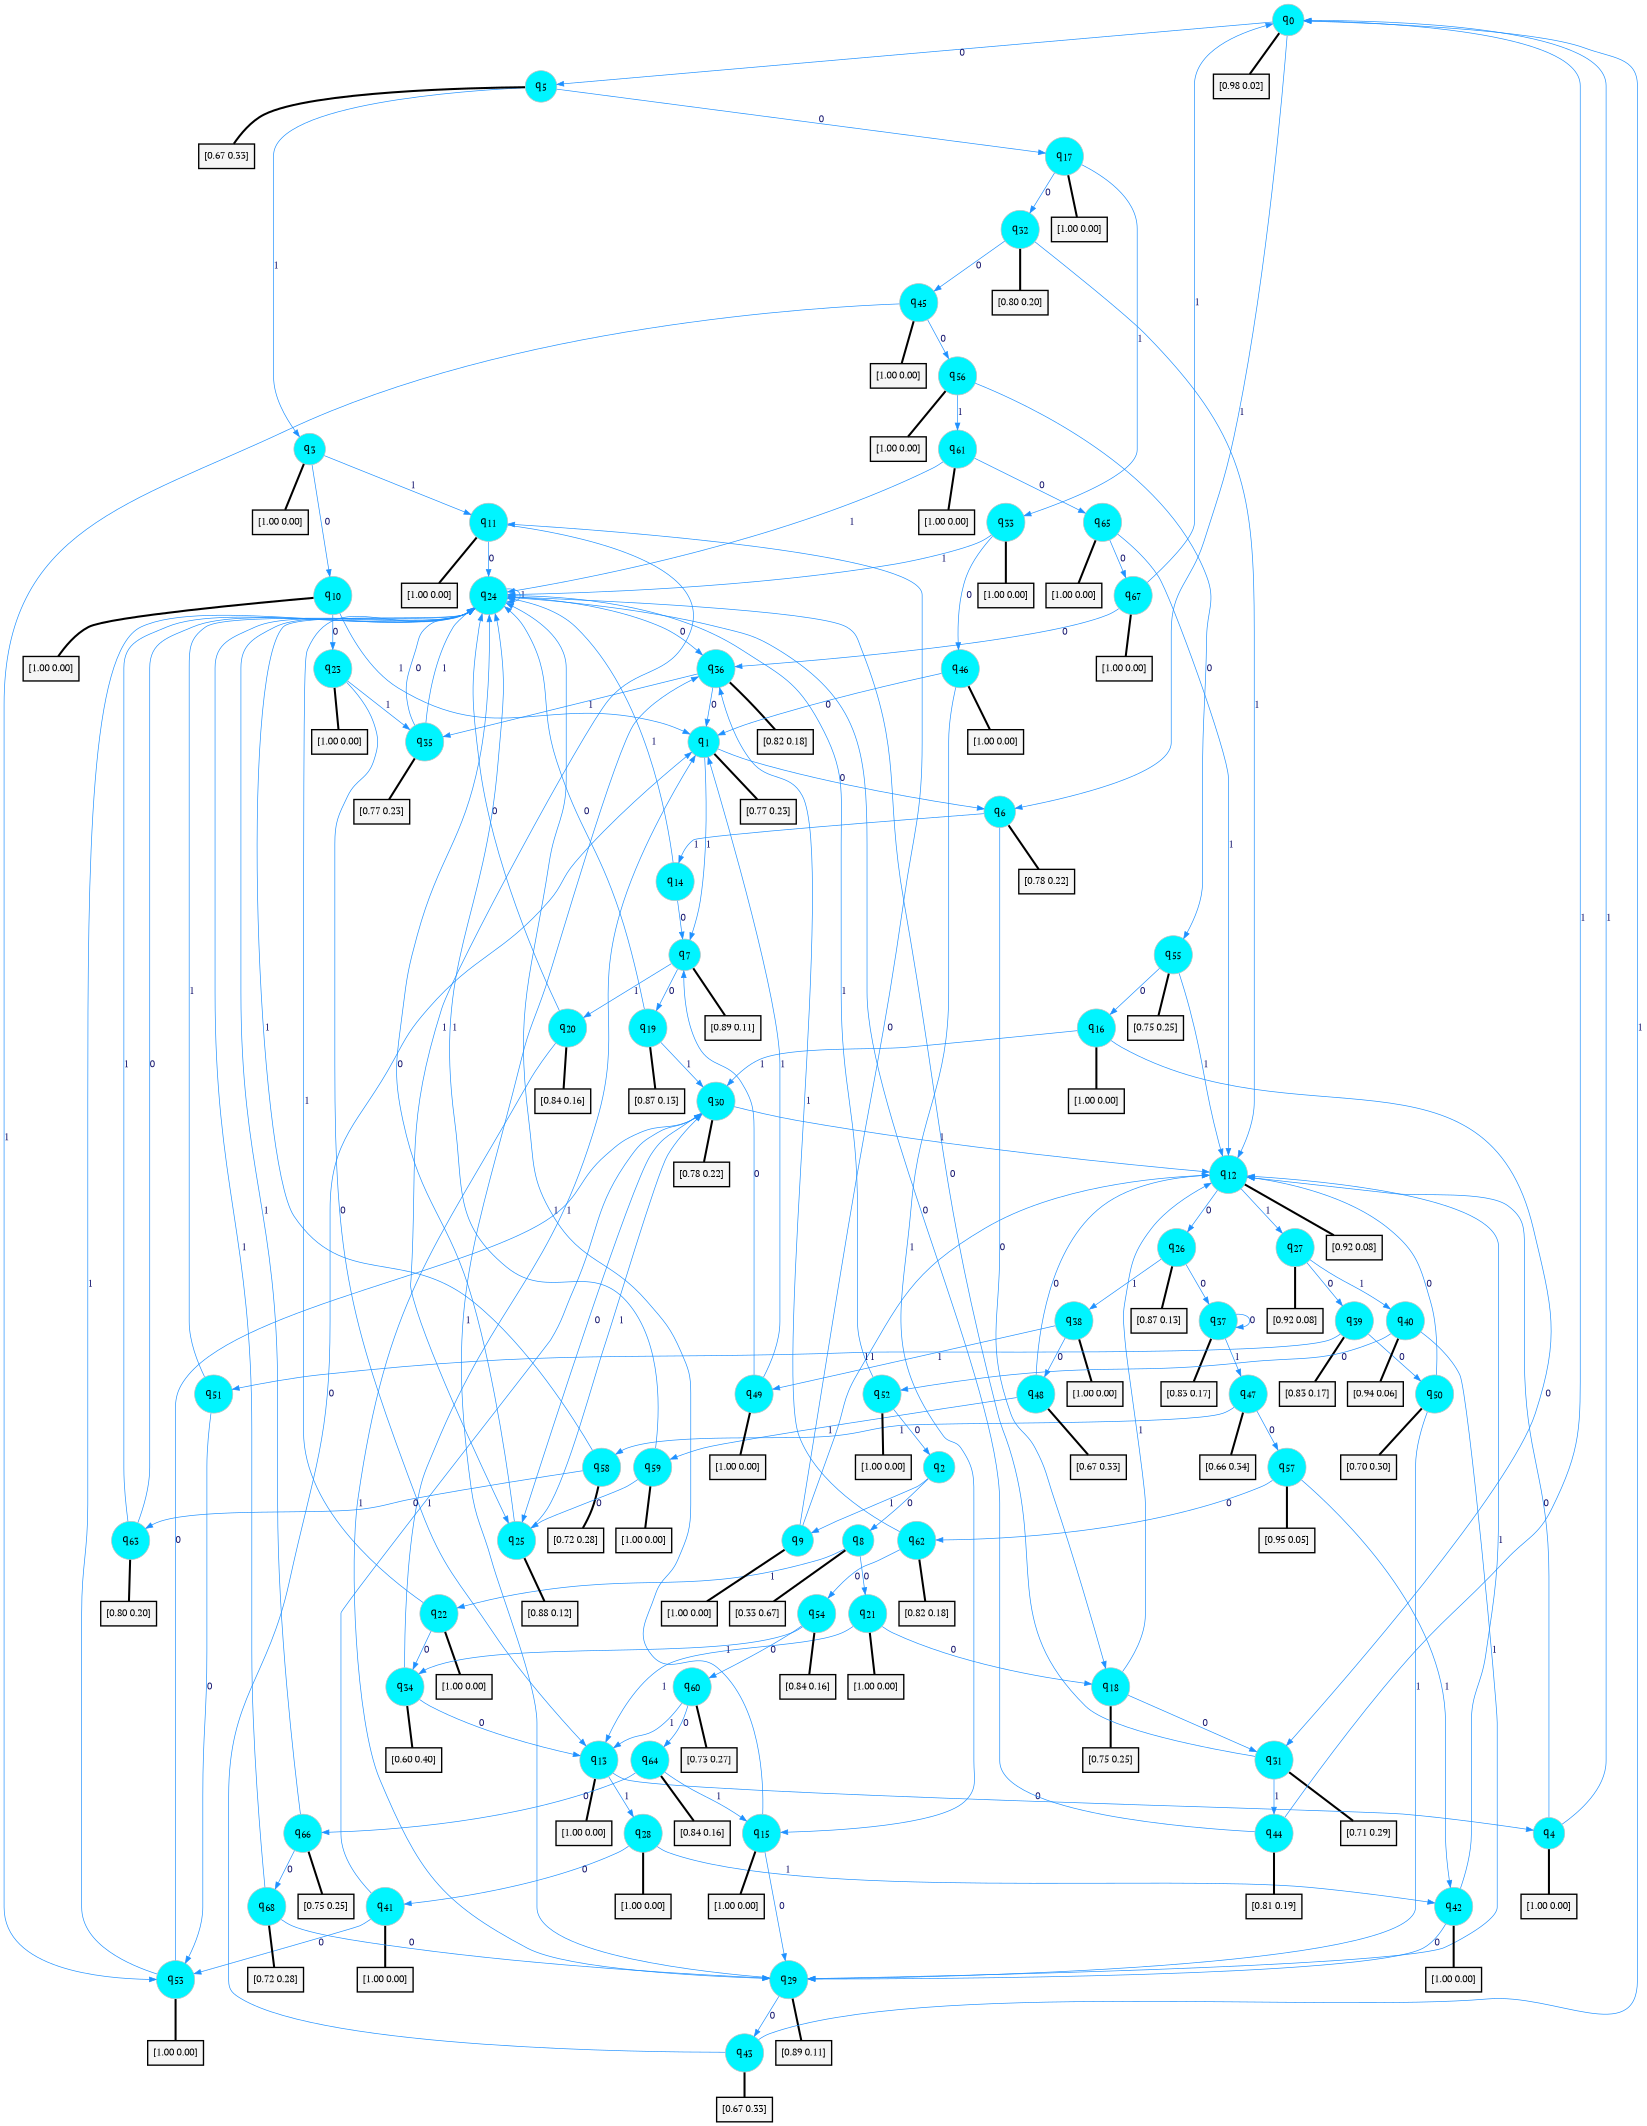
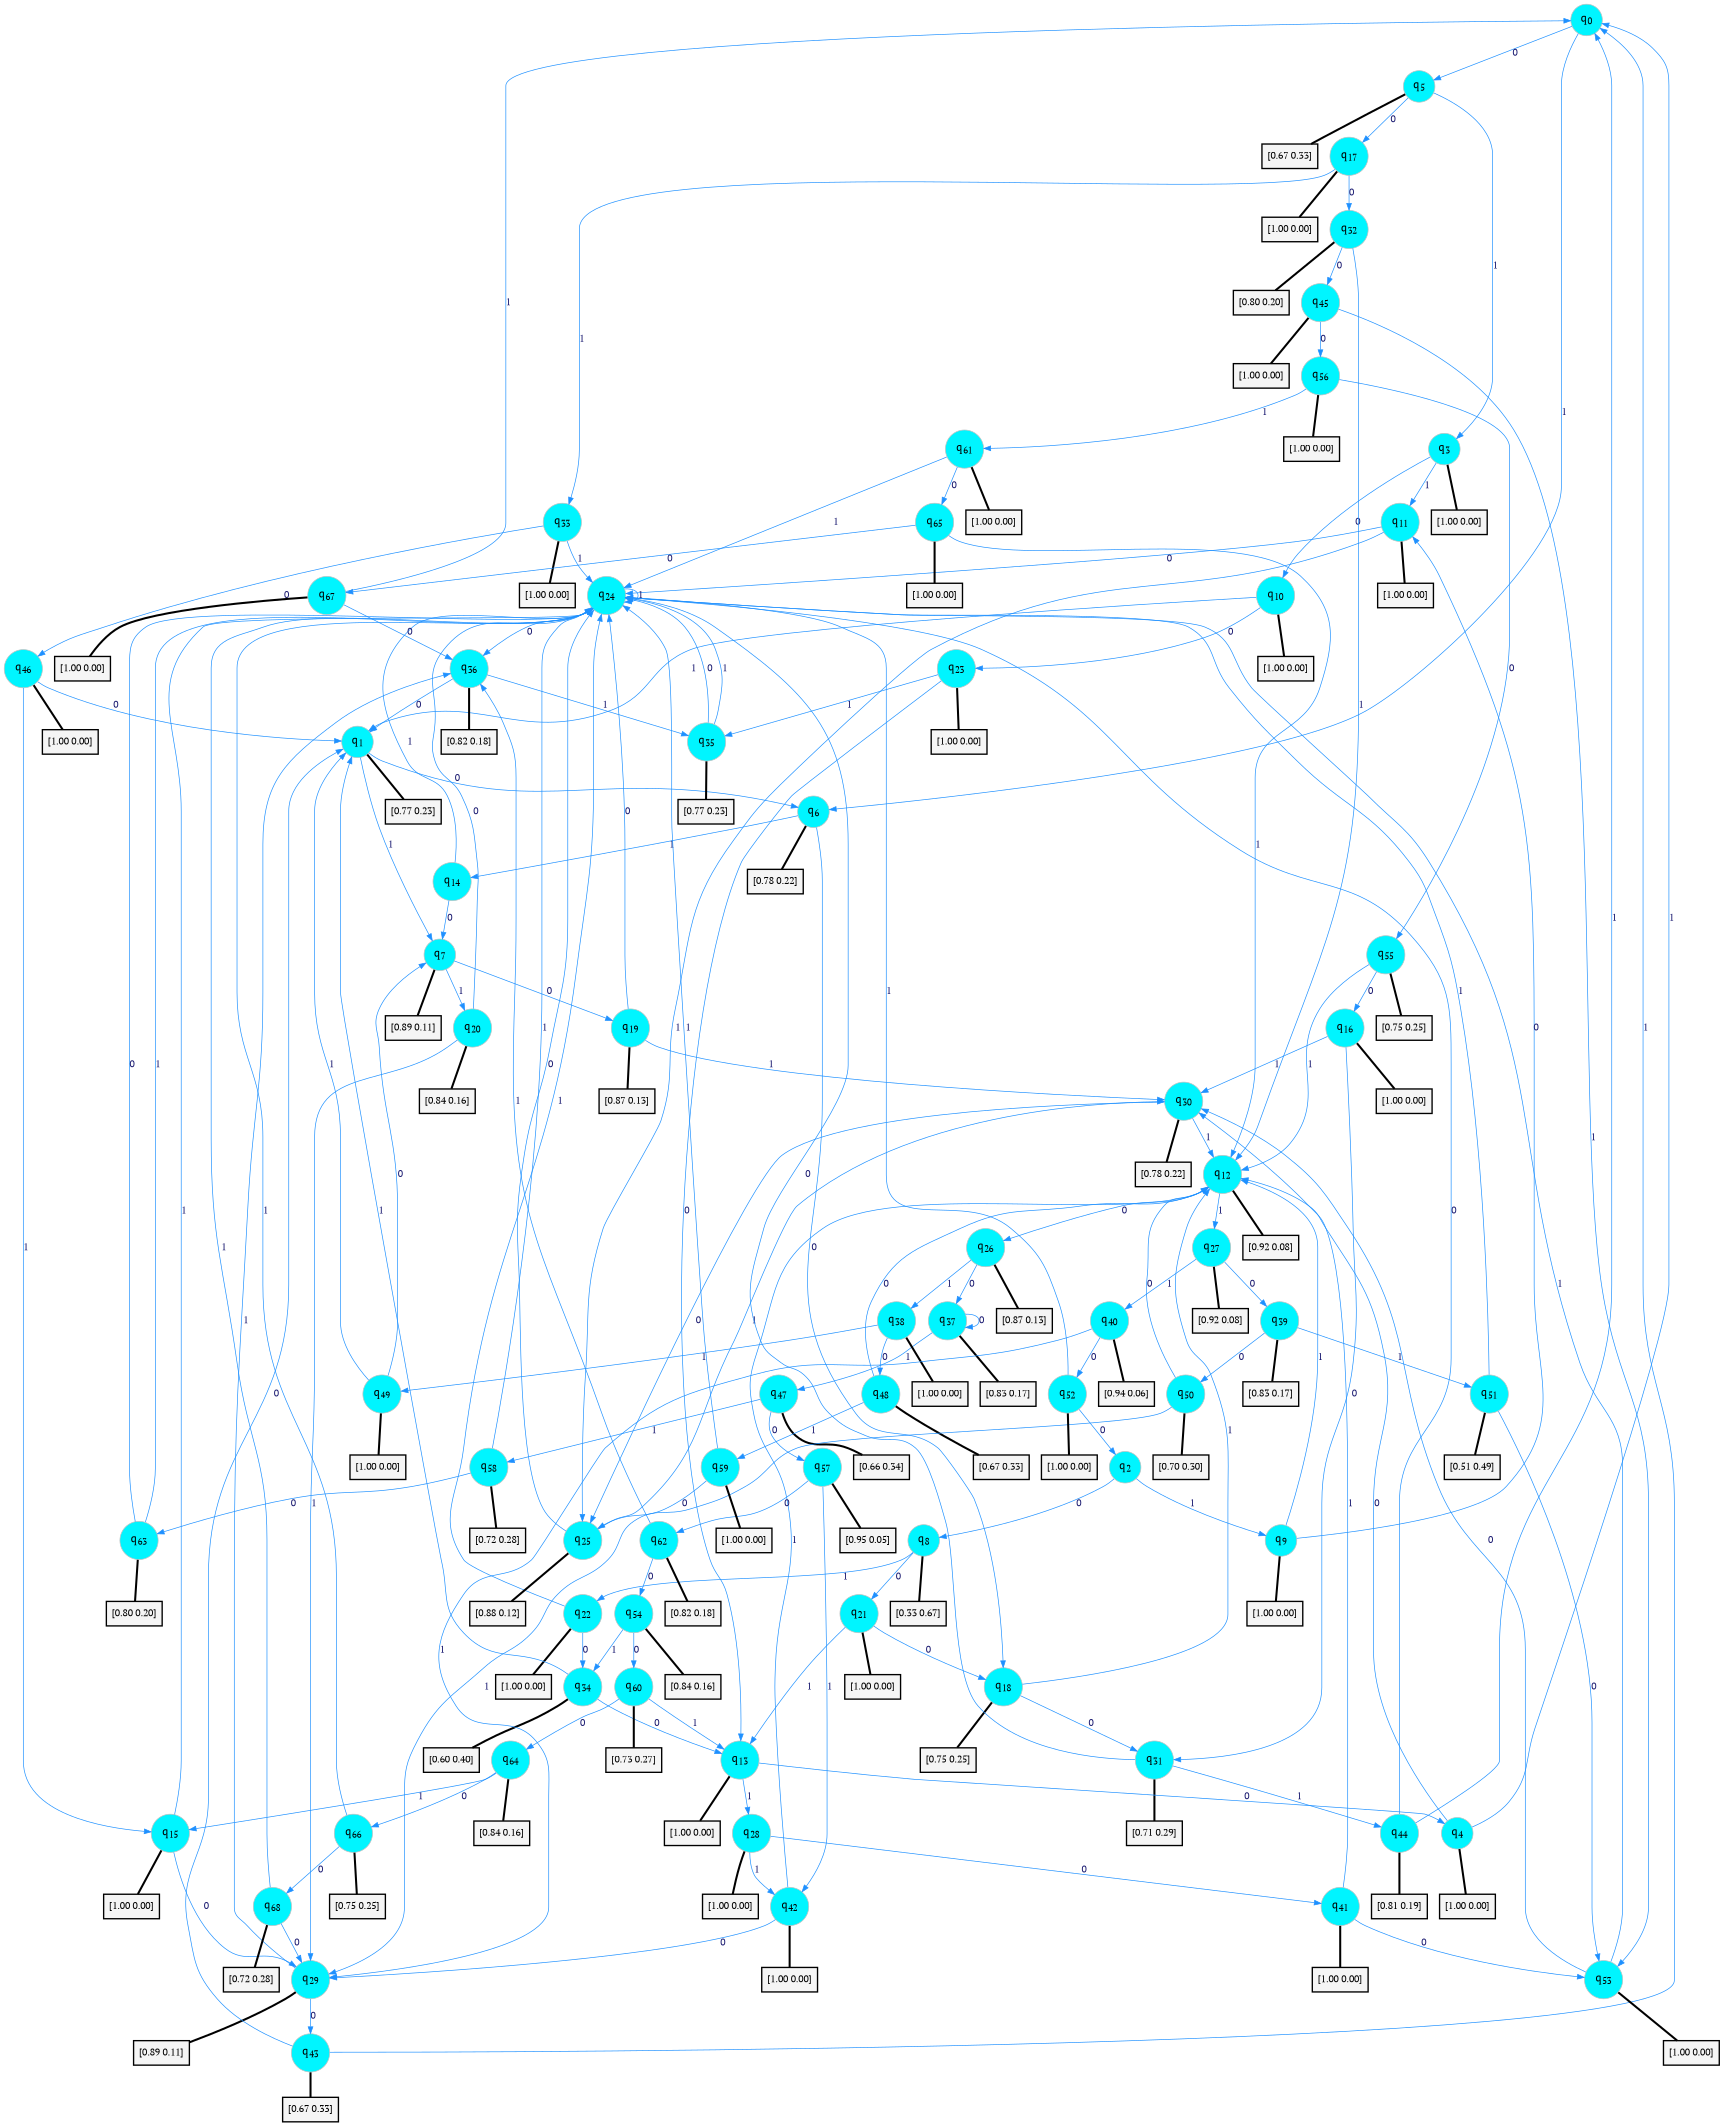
(1241, 86) -> none
none -> (1472, 1467)
